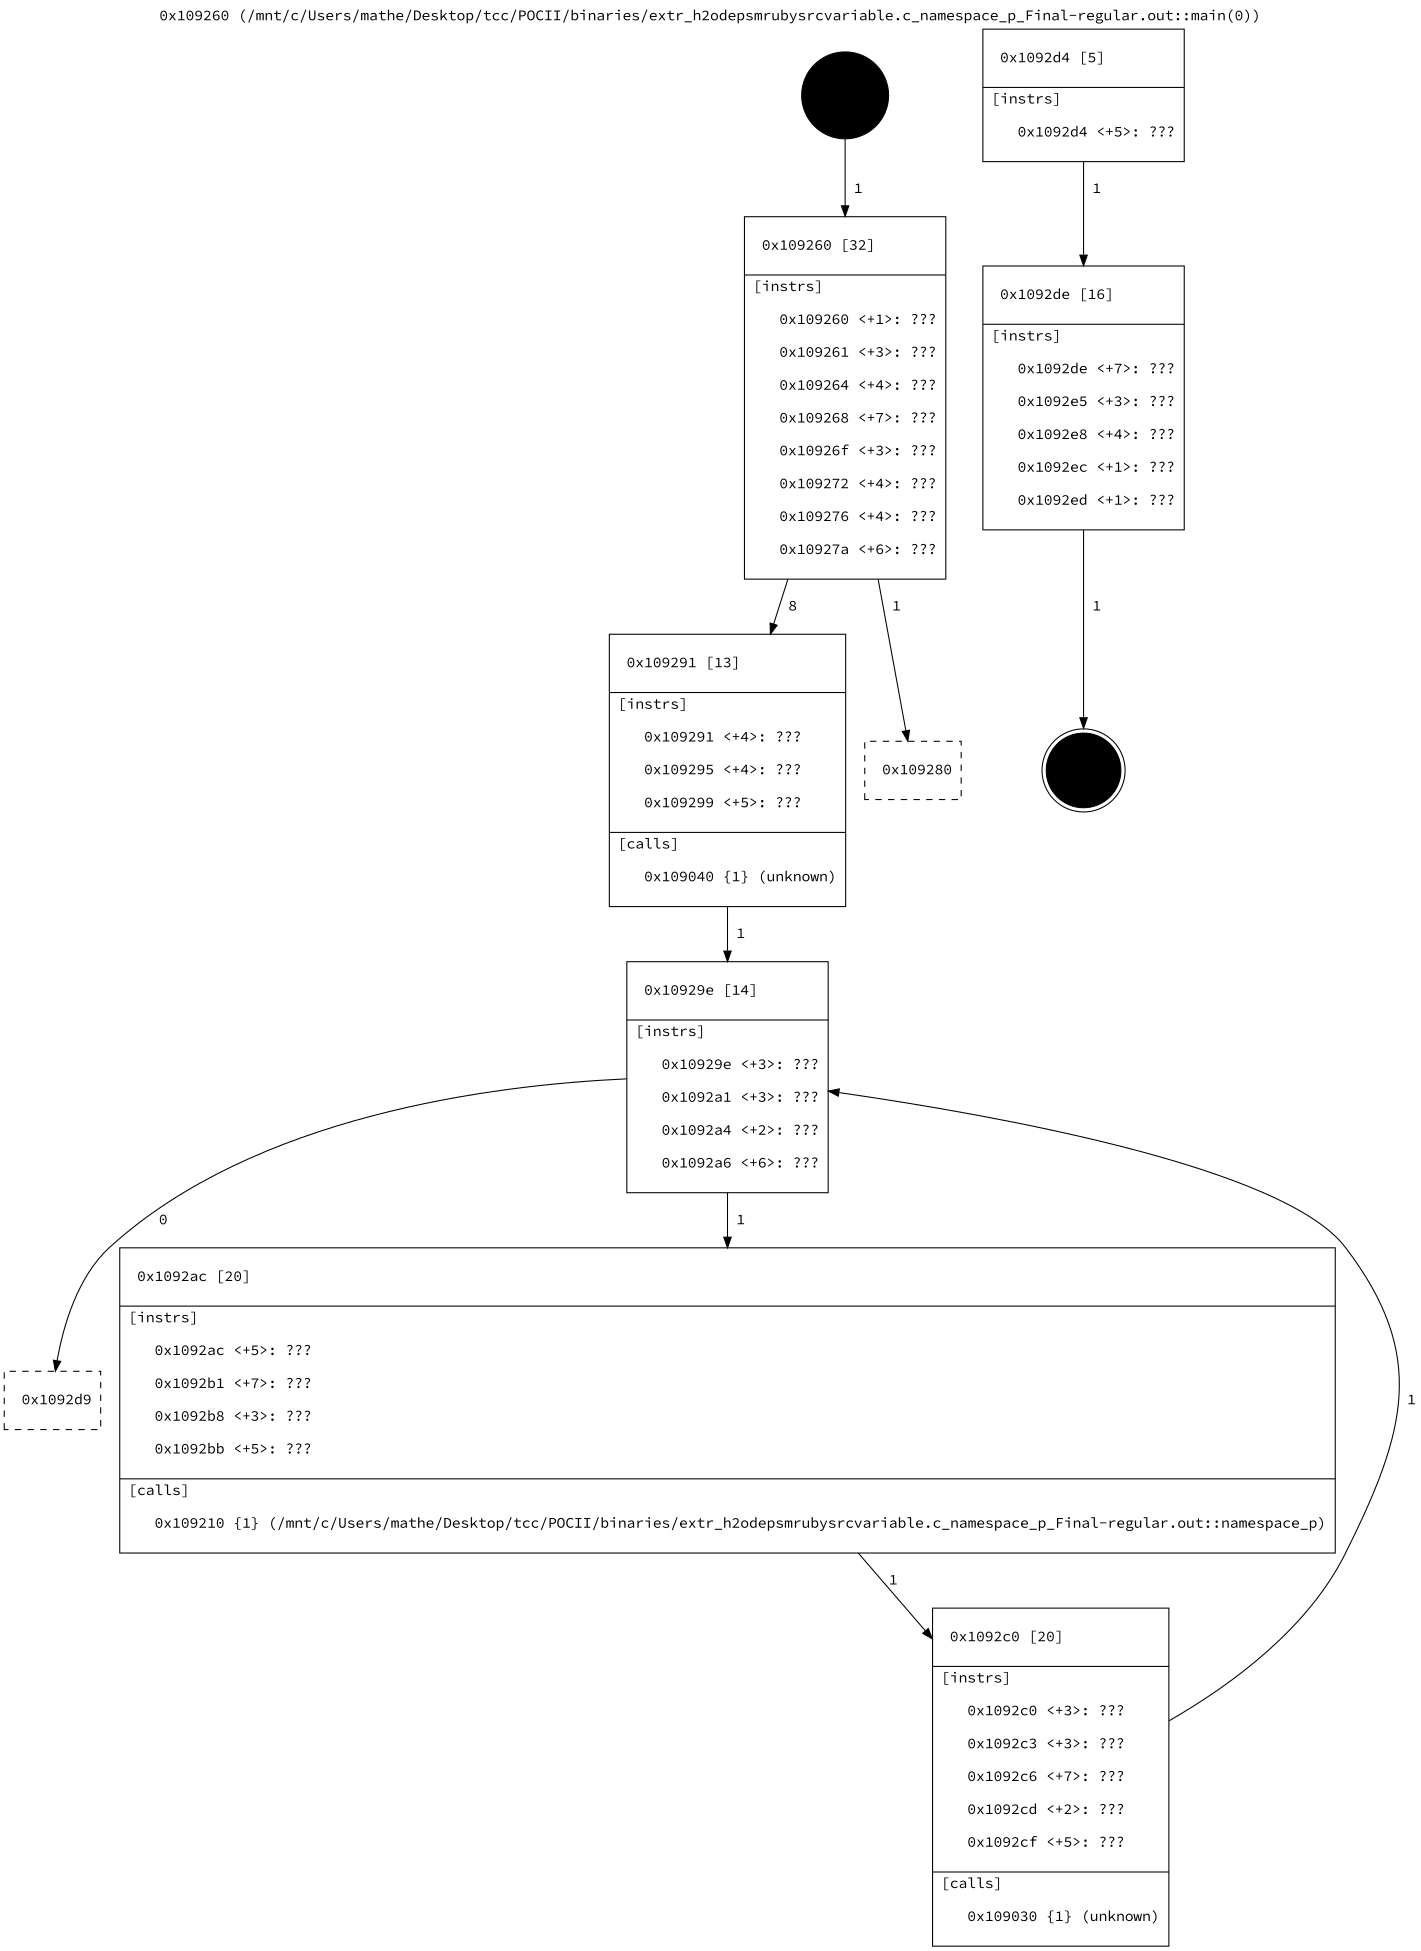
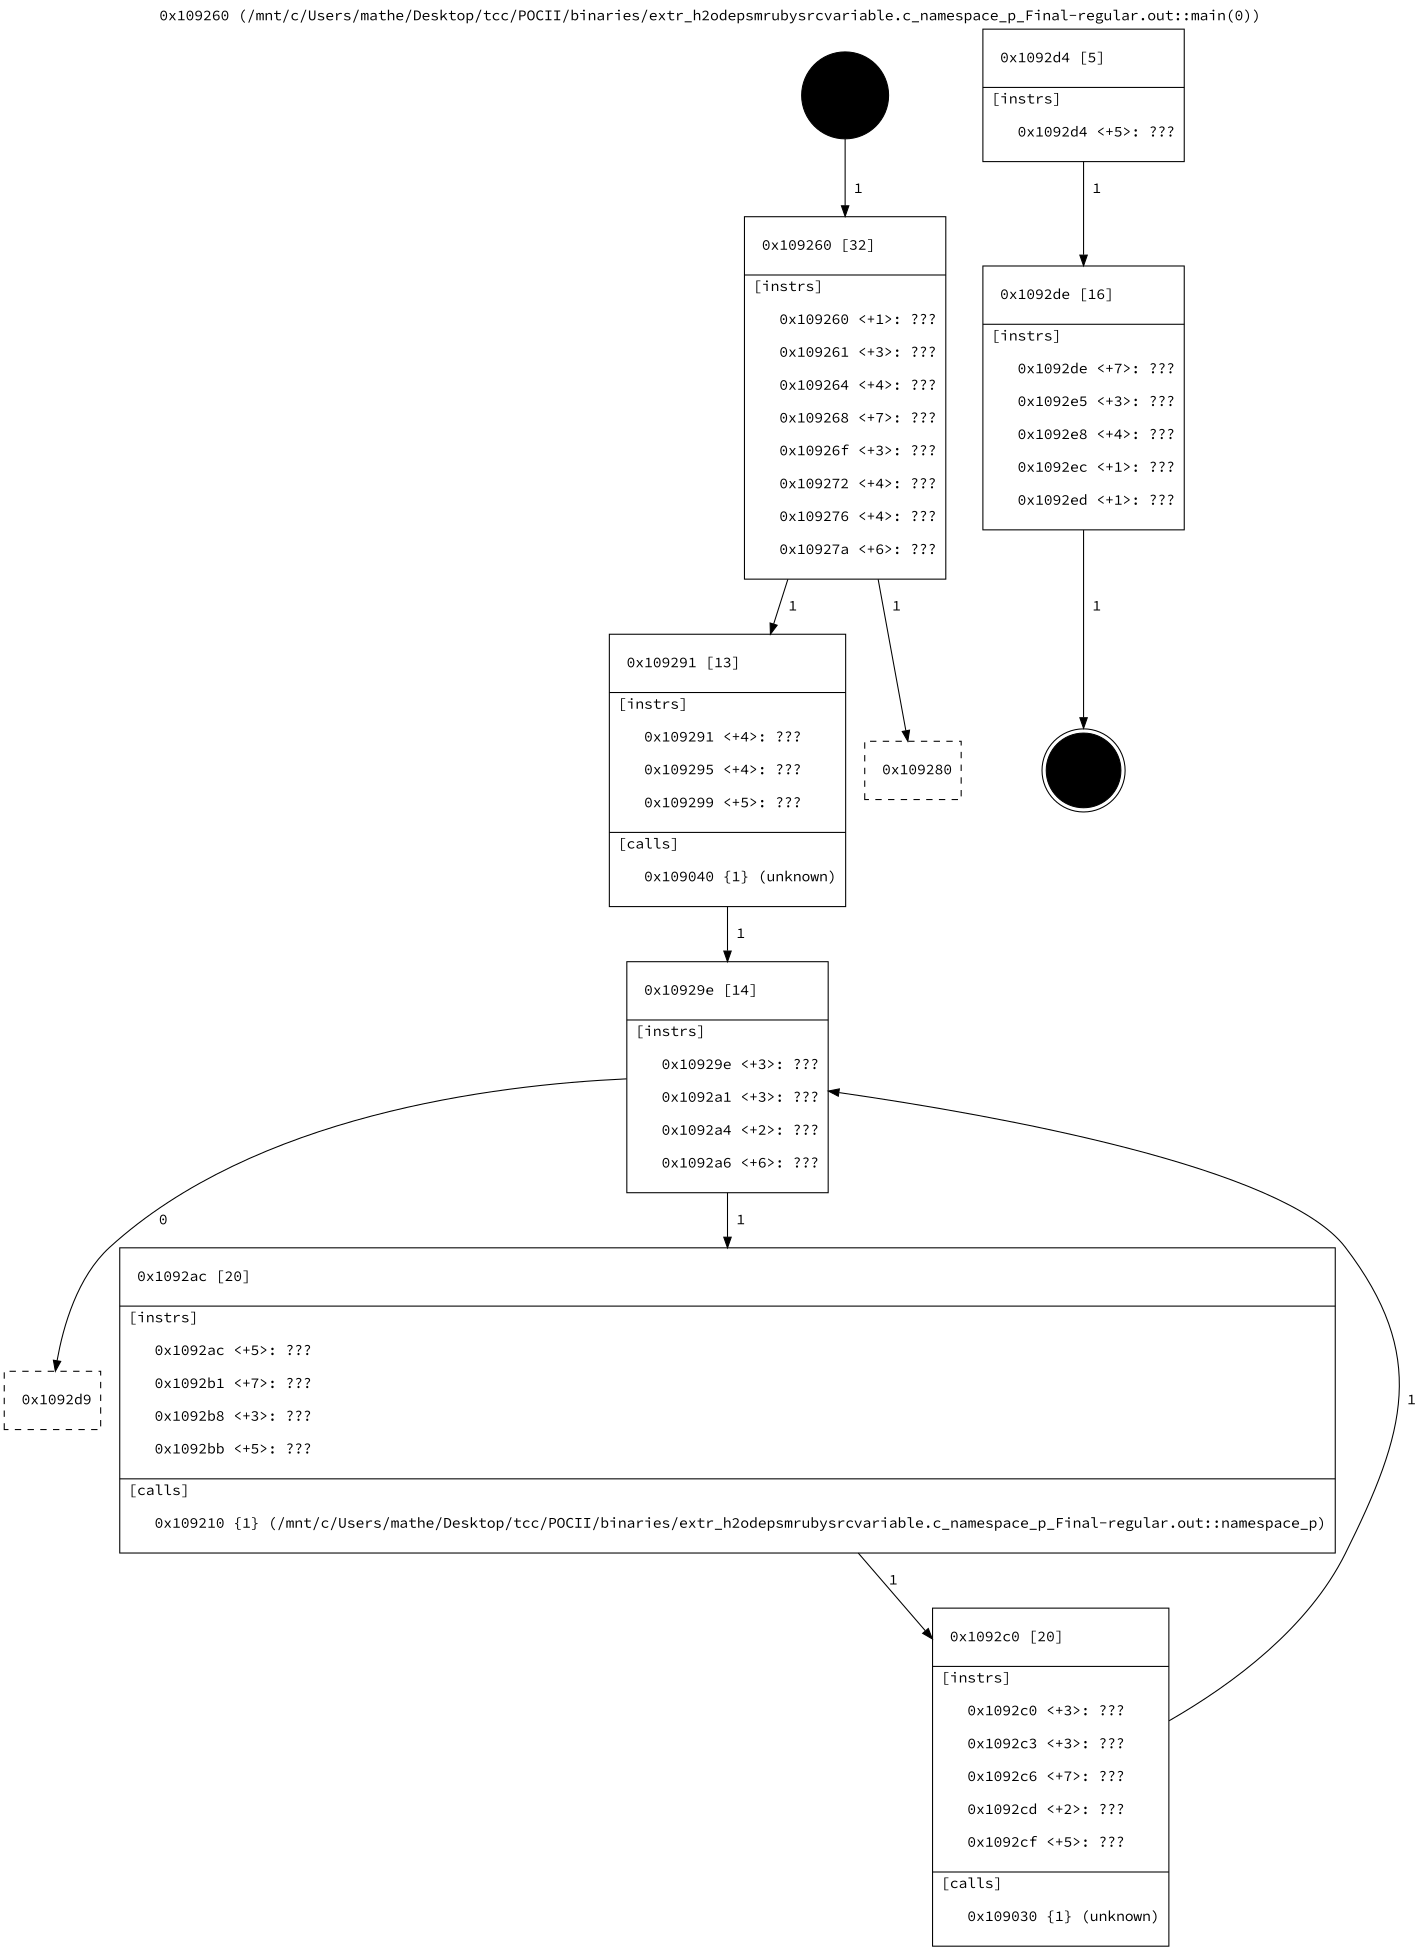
(788, 607) -> (788, 607)
